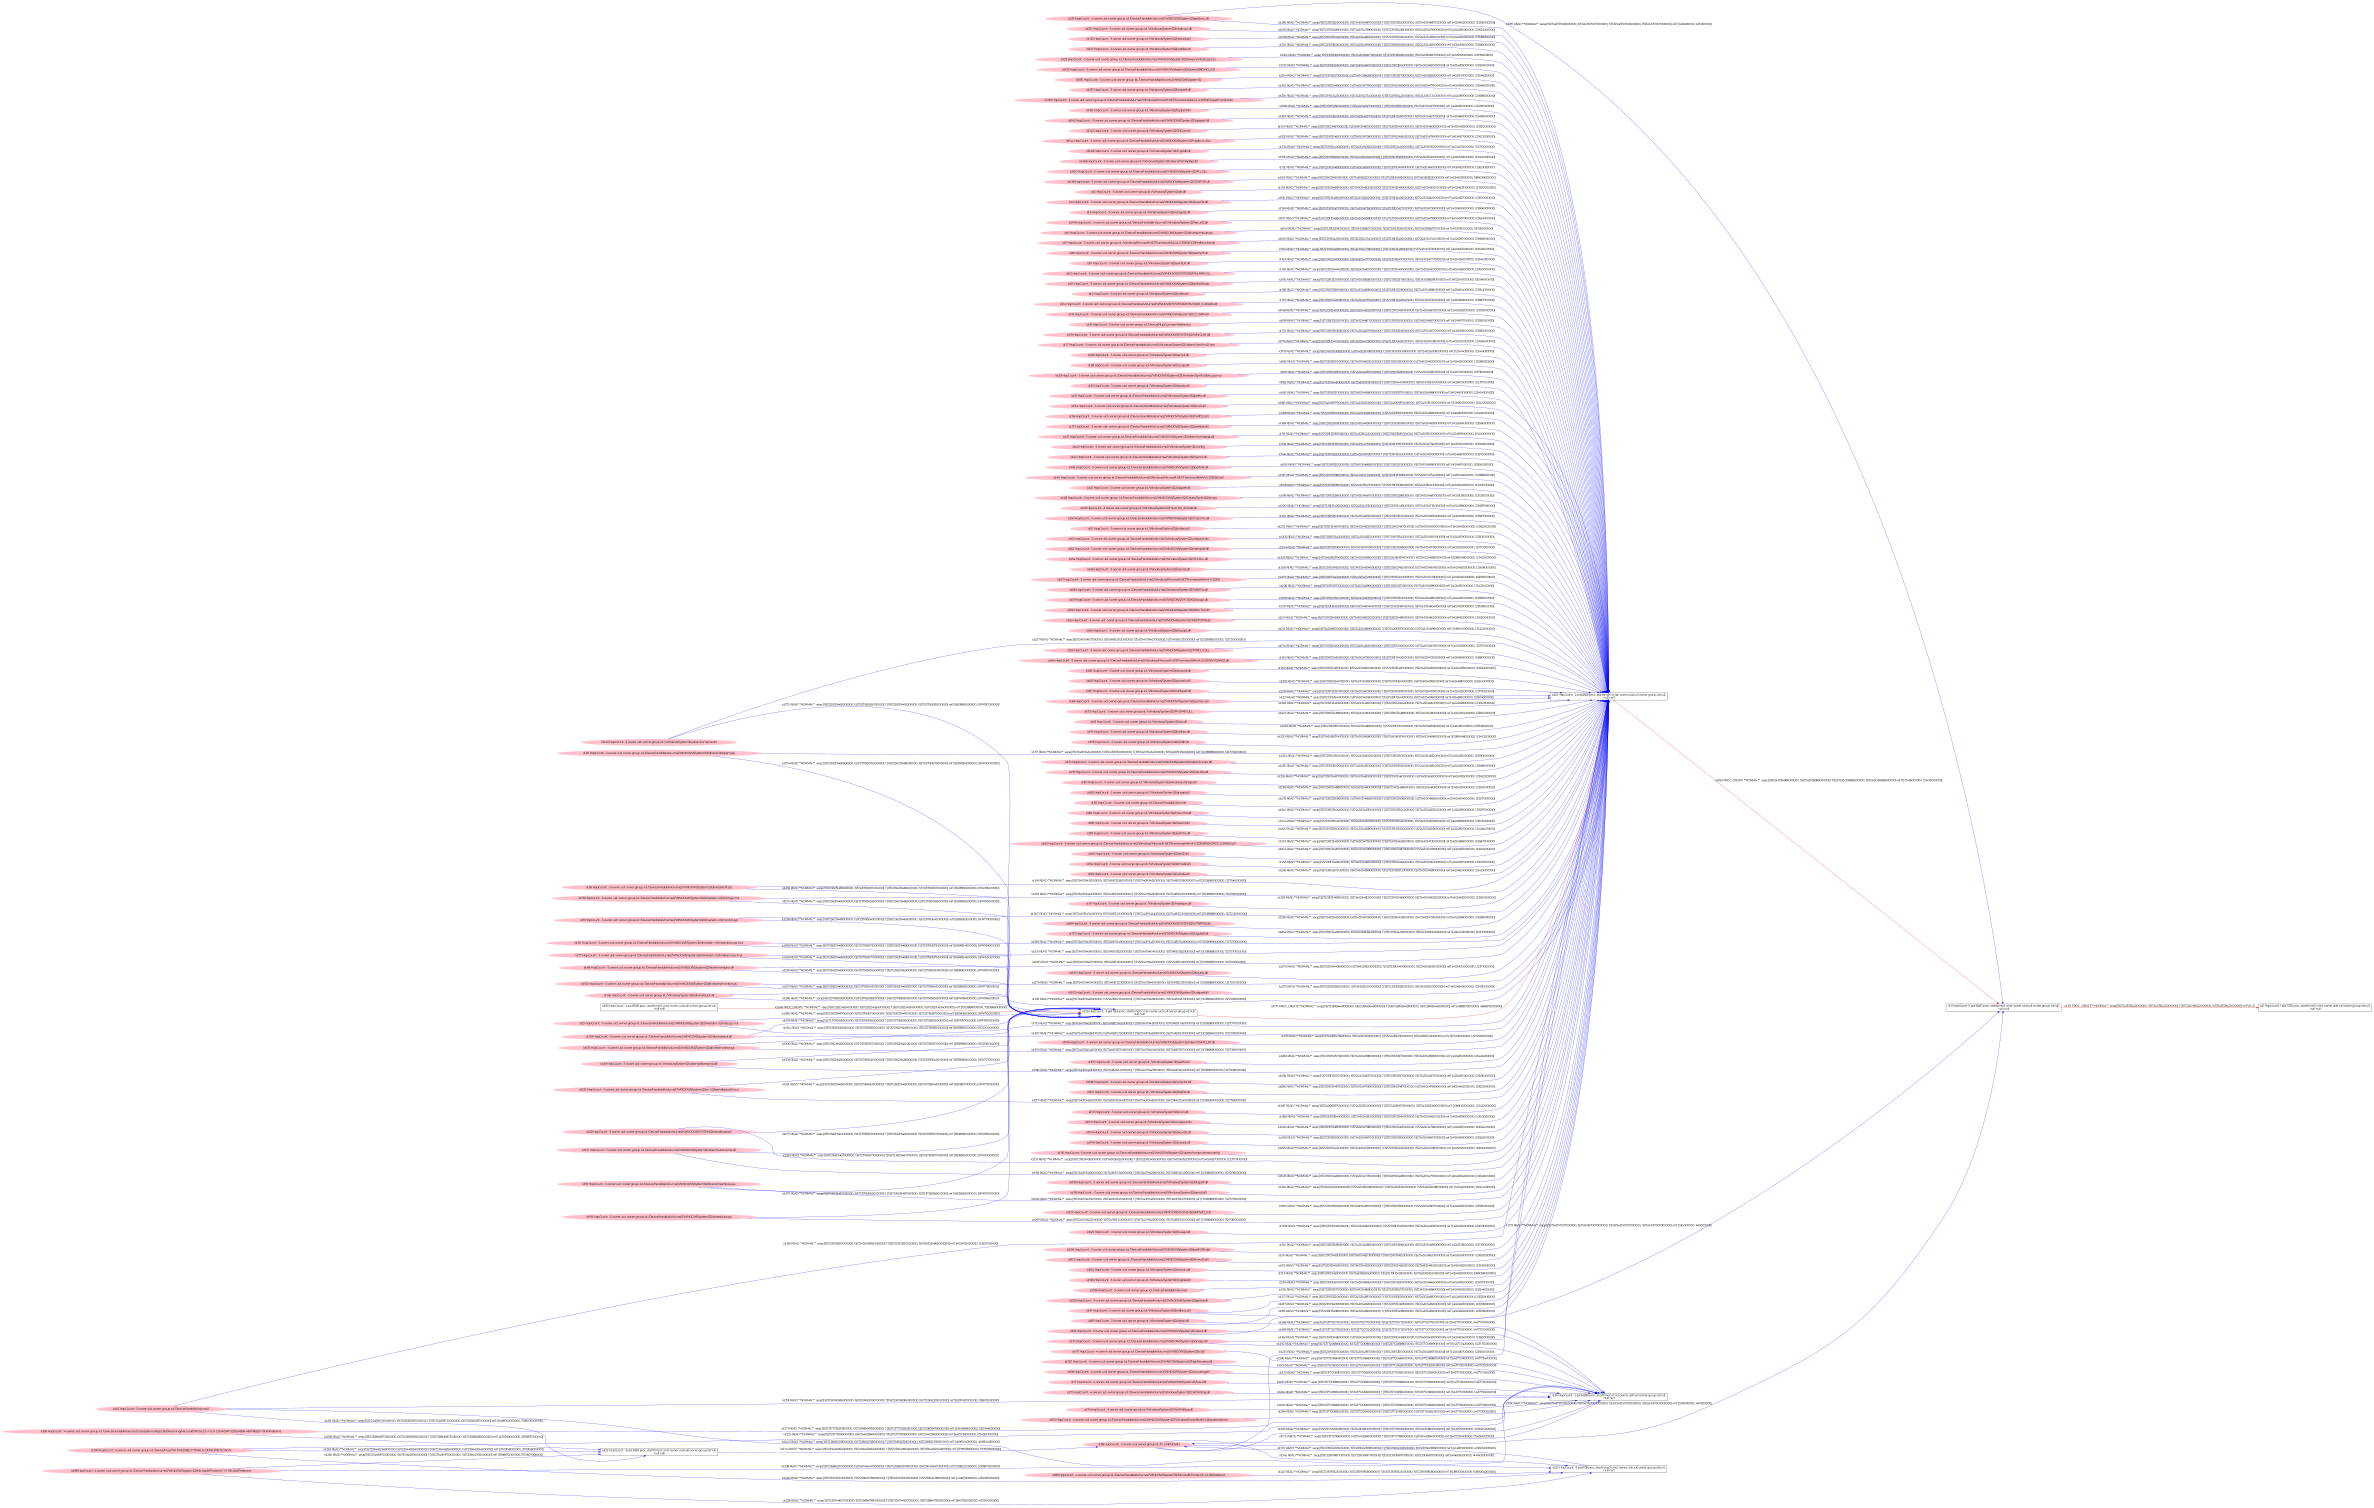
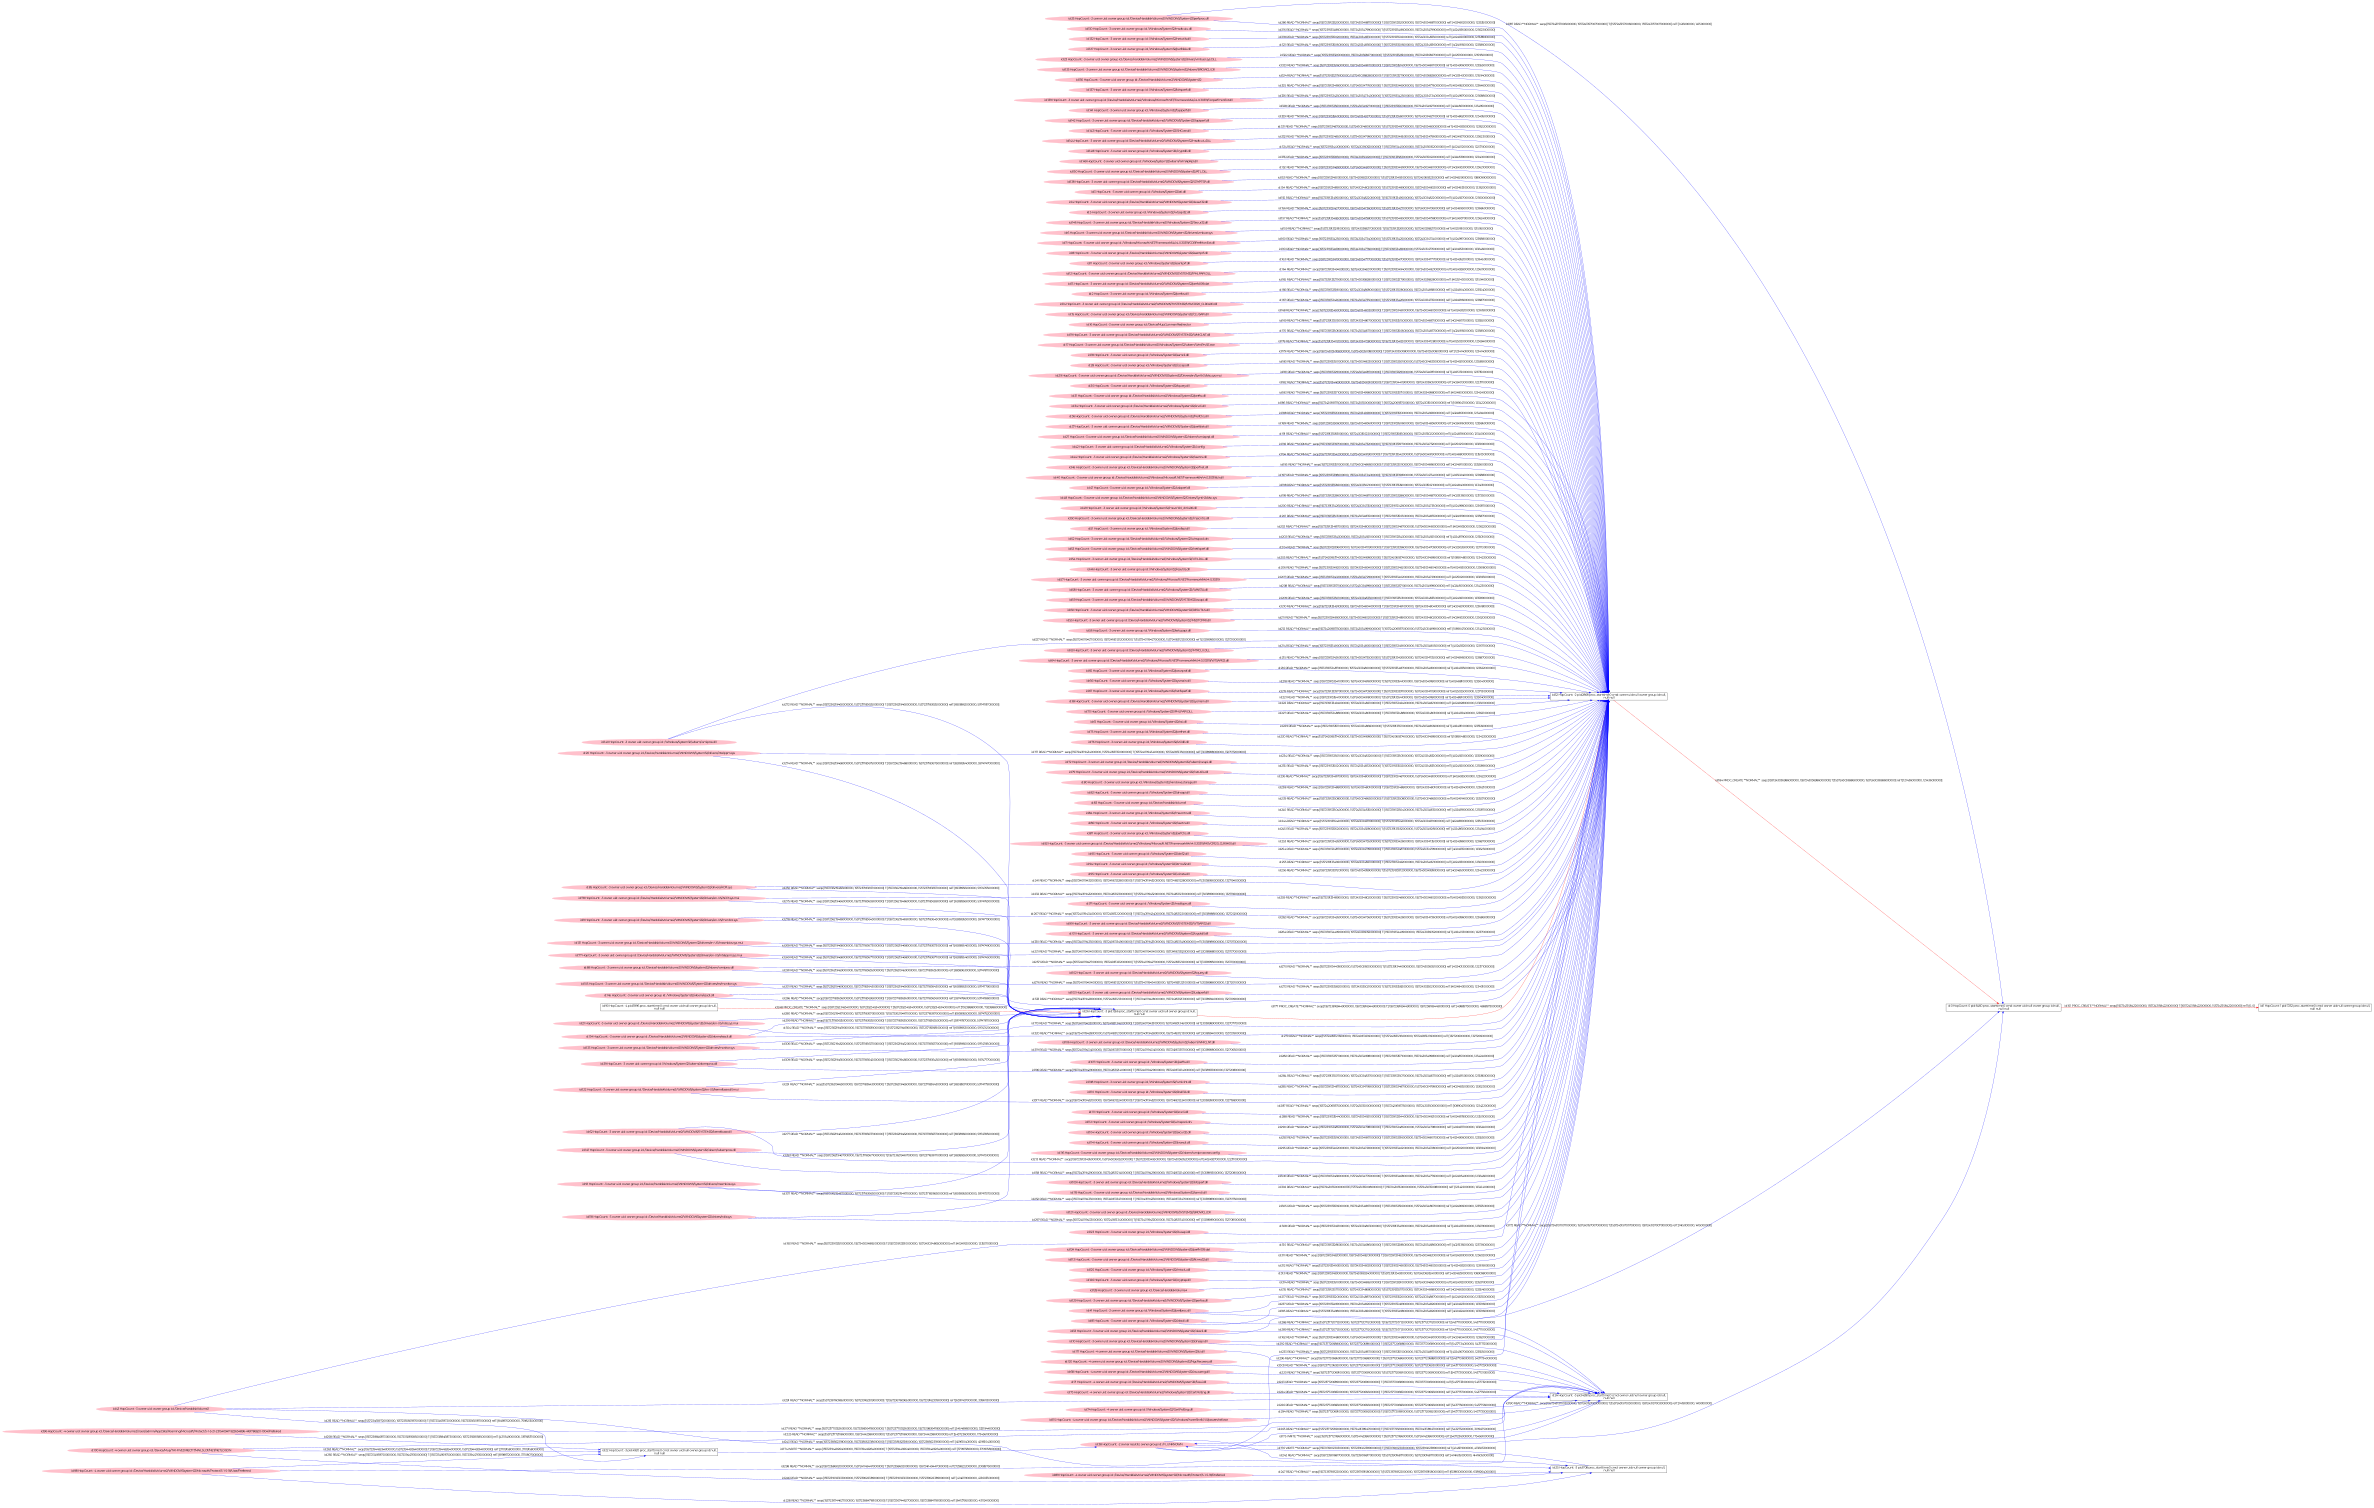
(1139, 1445) -> (1139, 1445)
